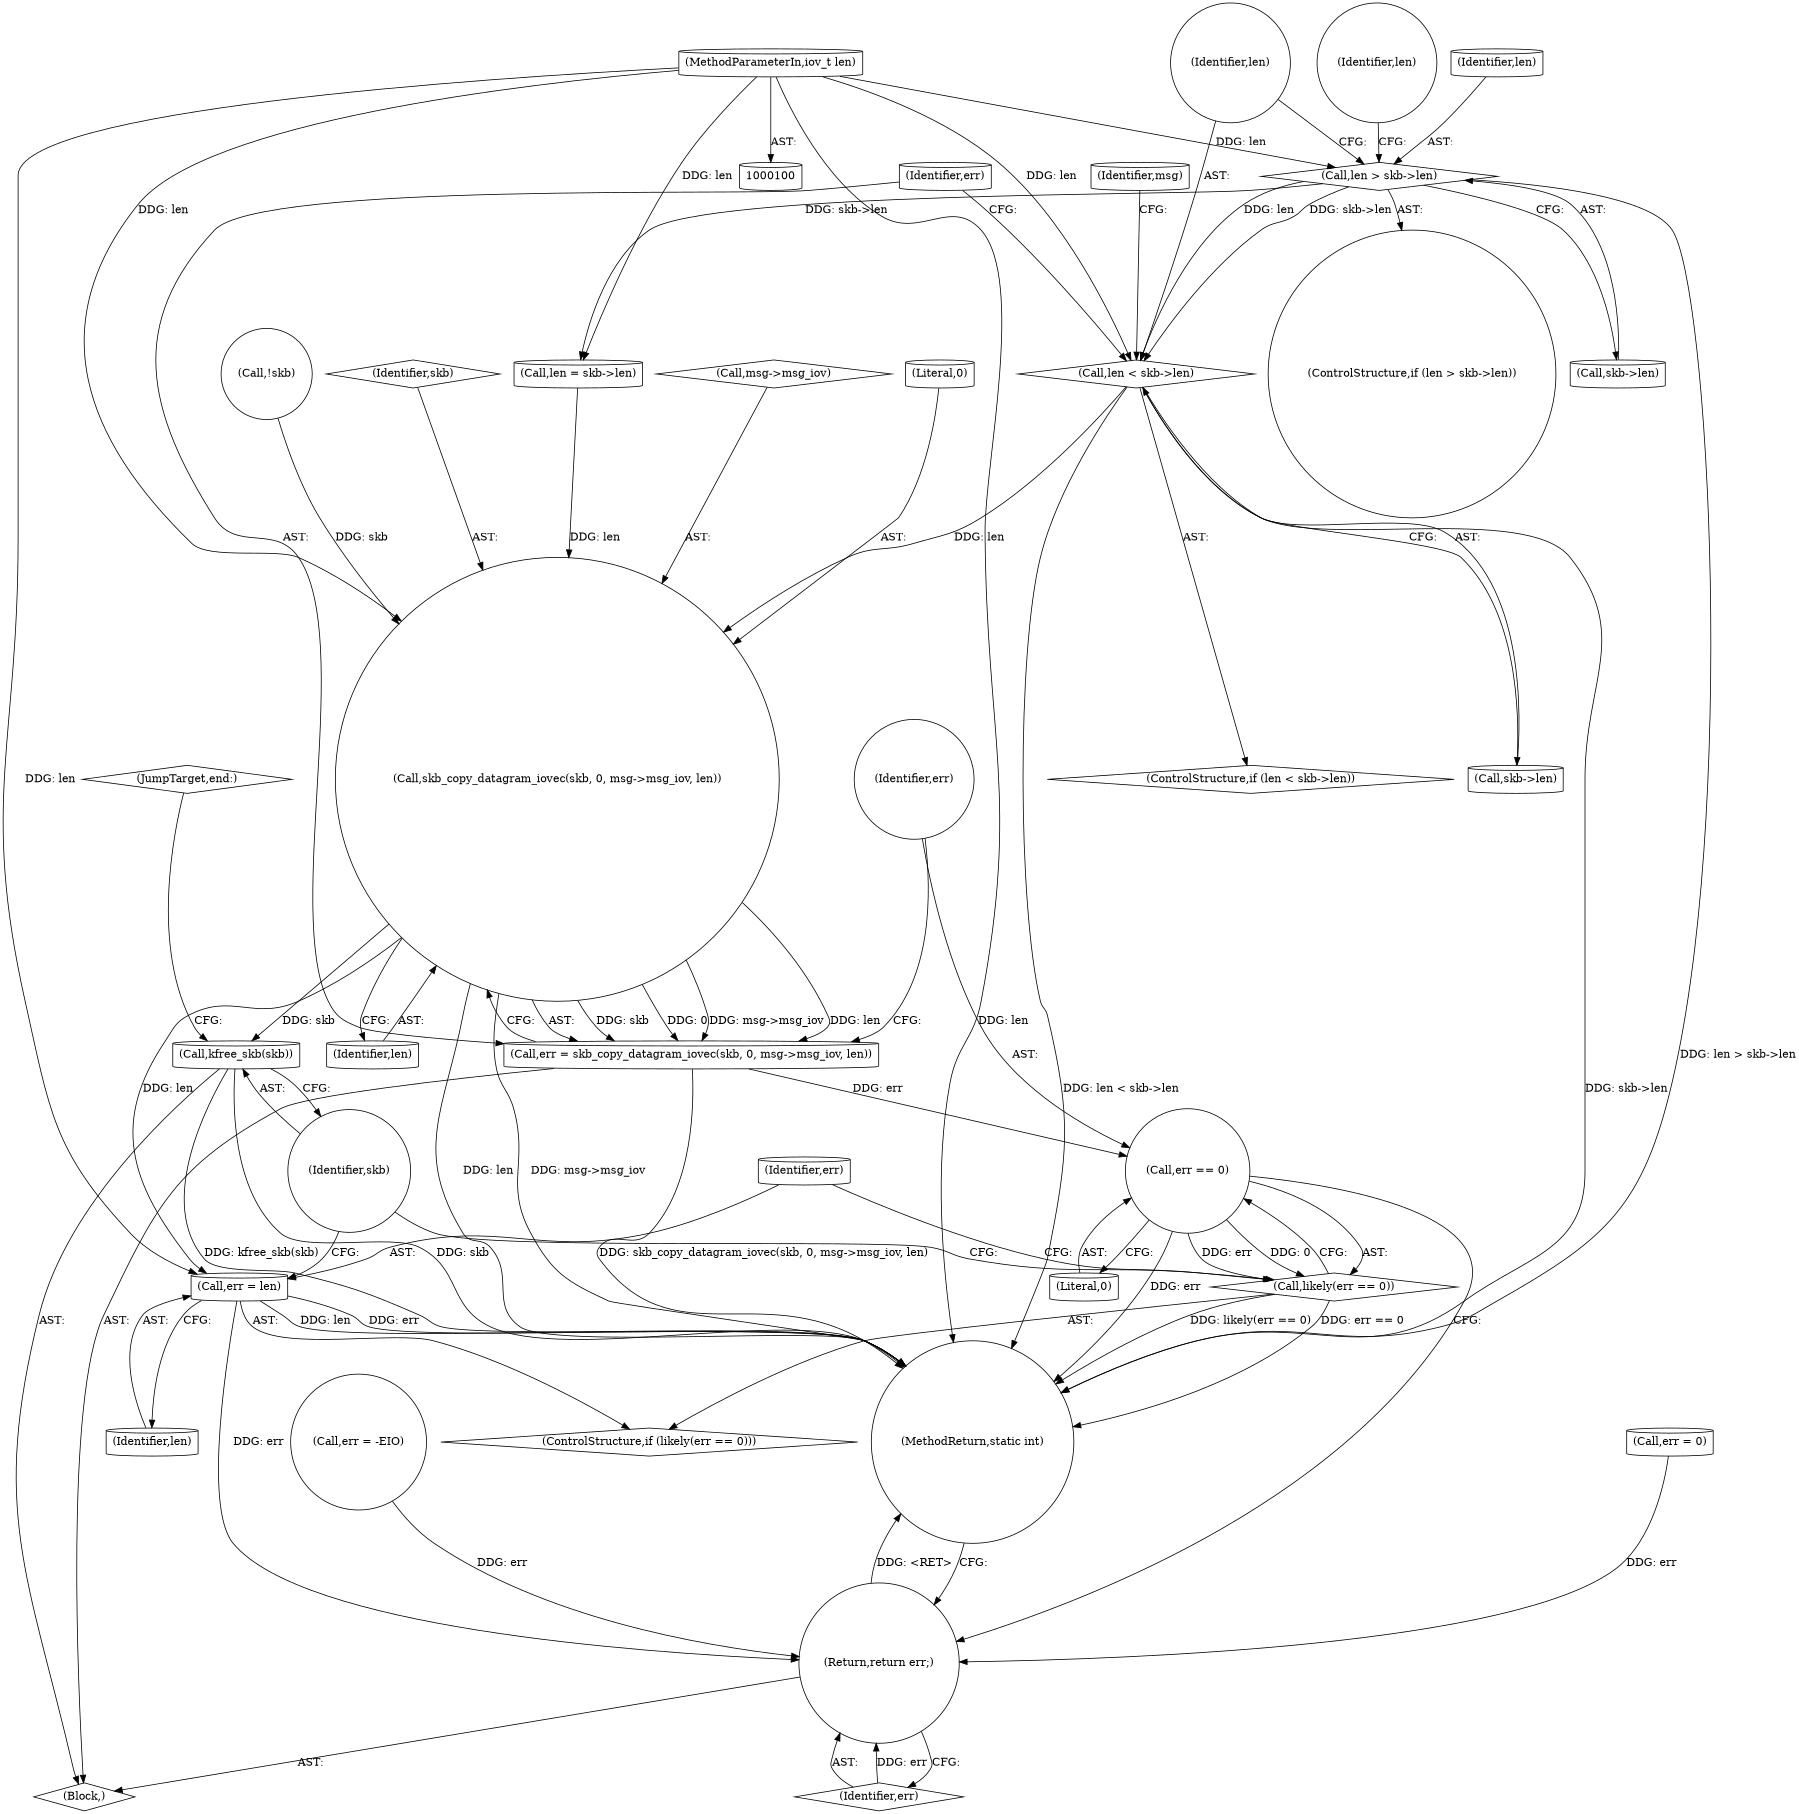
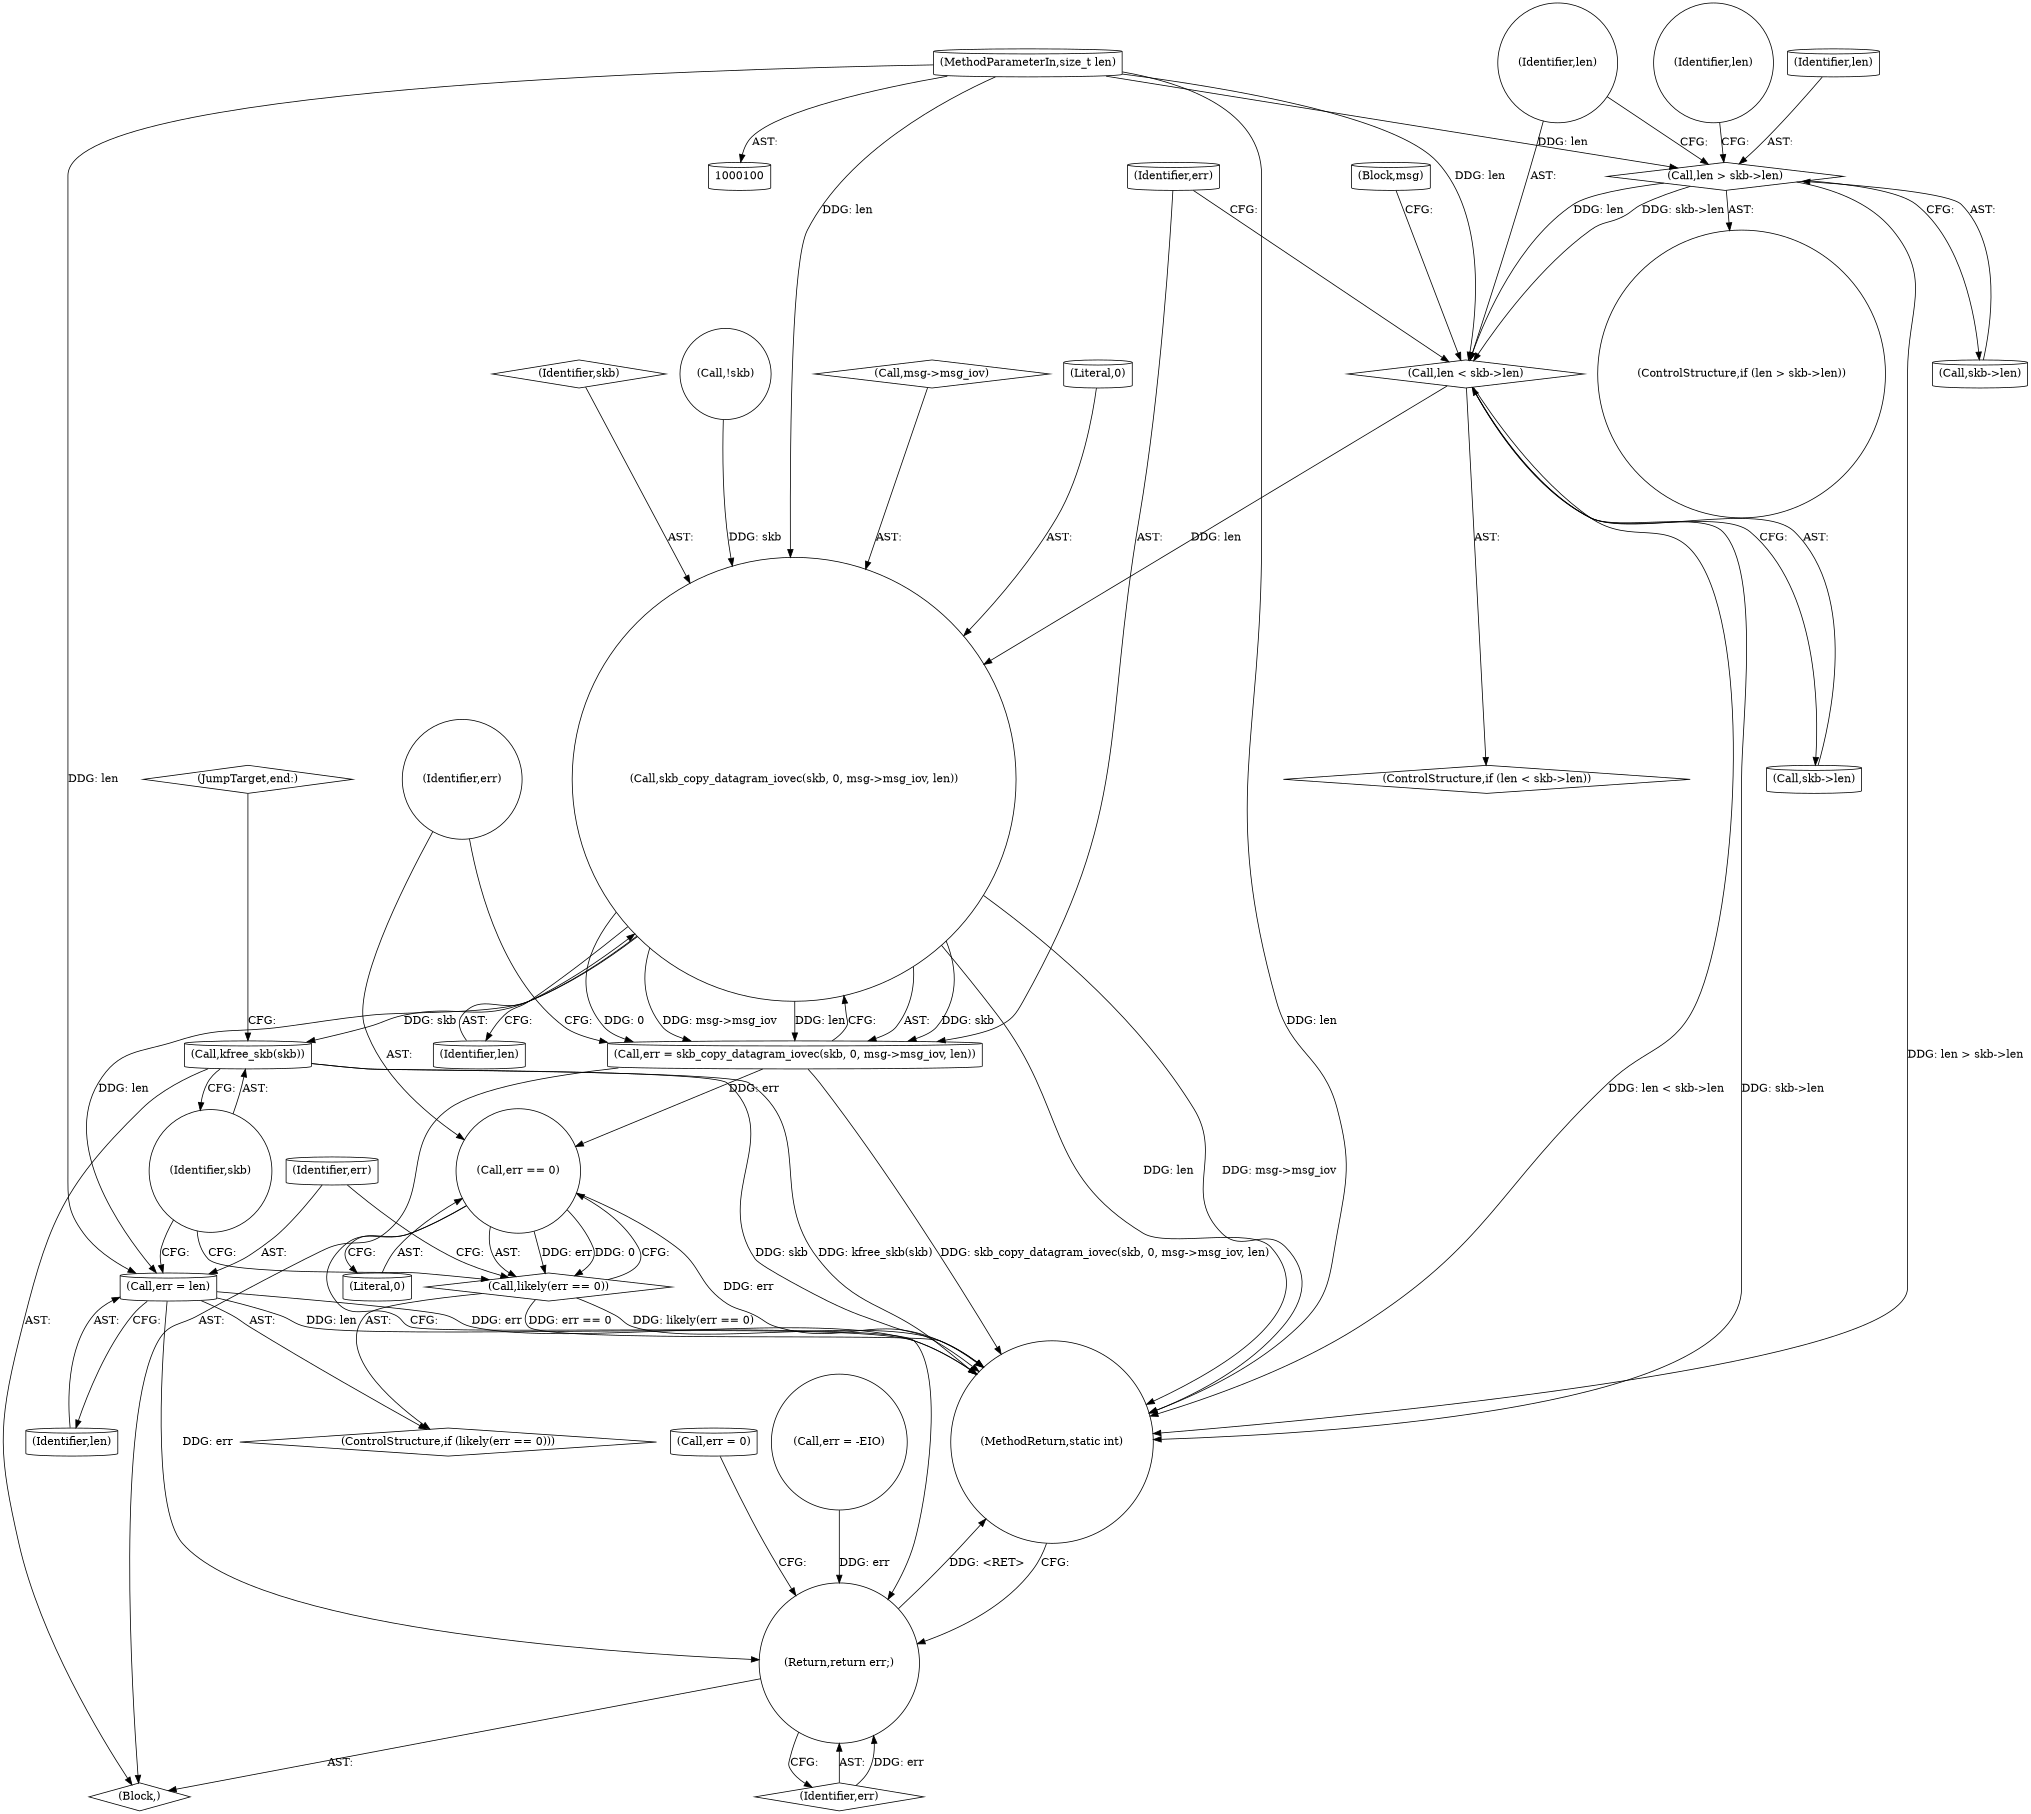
(771, 63) -> (1028, 63)
(1140, 176) -> (1391, 176)
(578, 374) -> none
(1652, 1563) -> (795, 1563)
